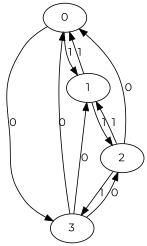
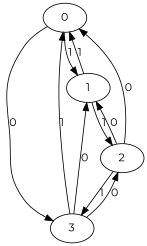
(63, 123) -> (63, 123)
(114, 123) -> (114, 123)
